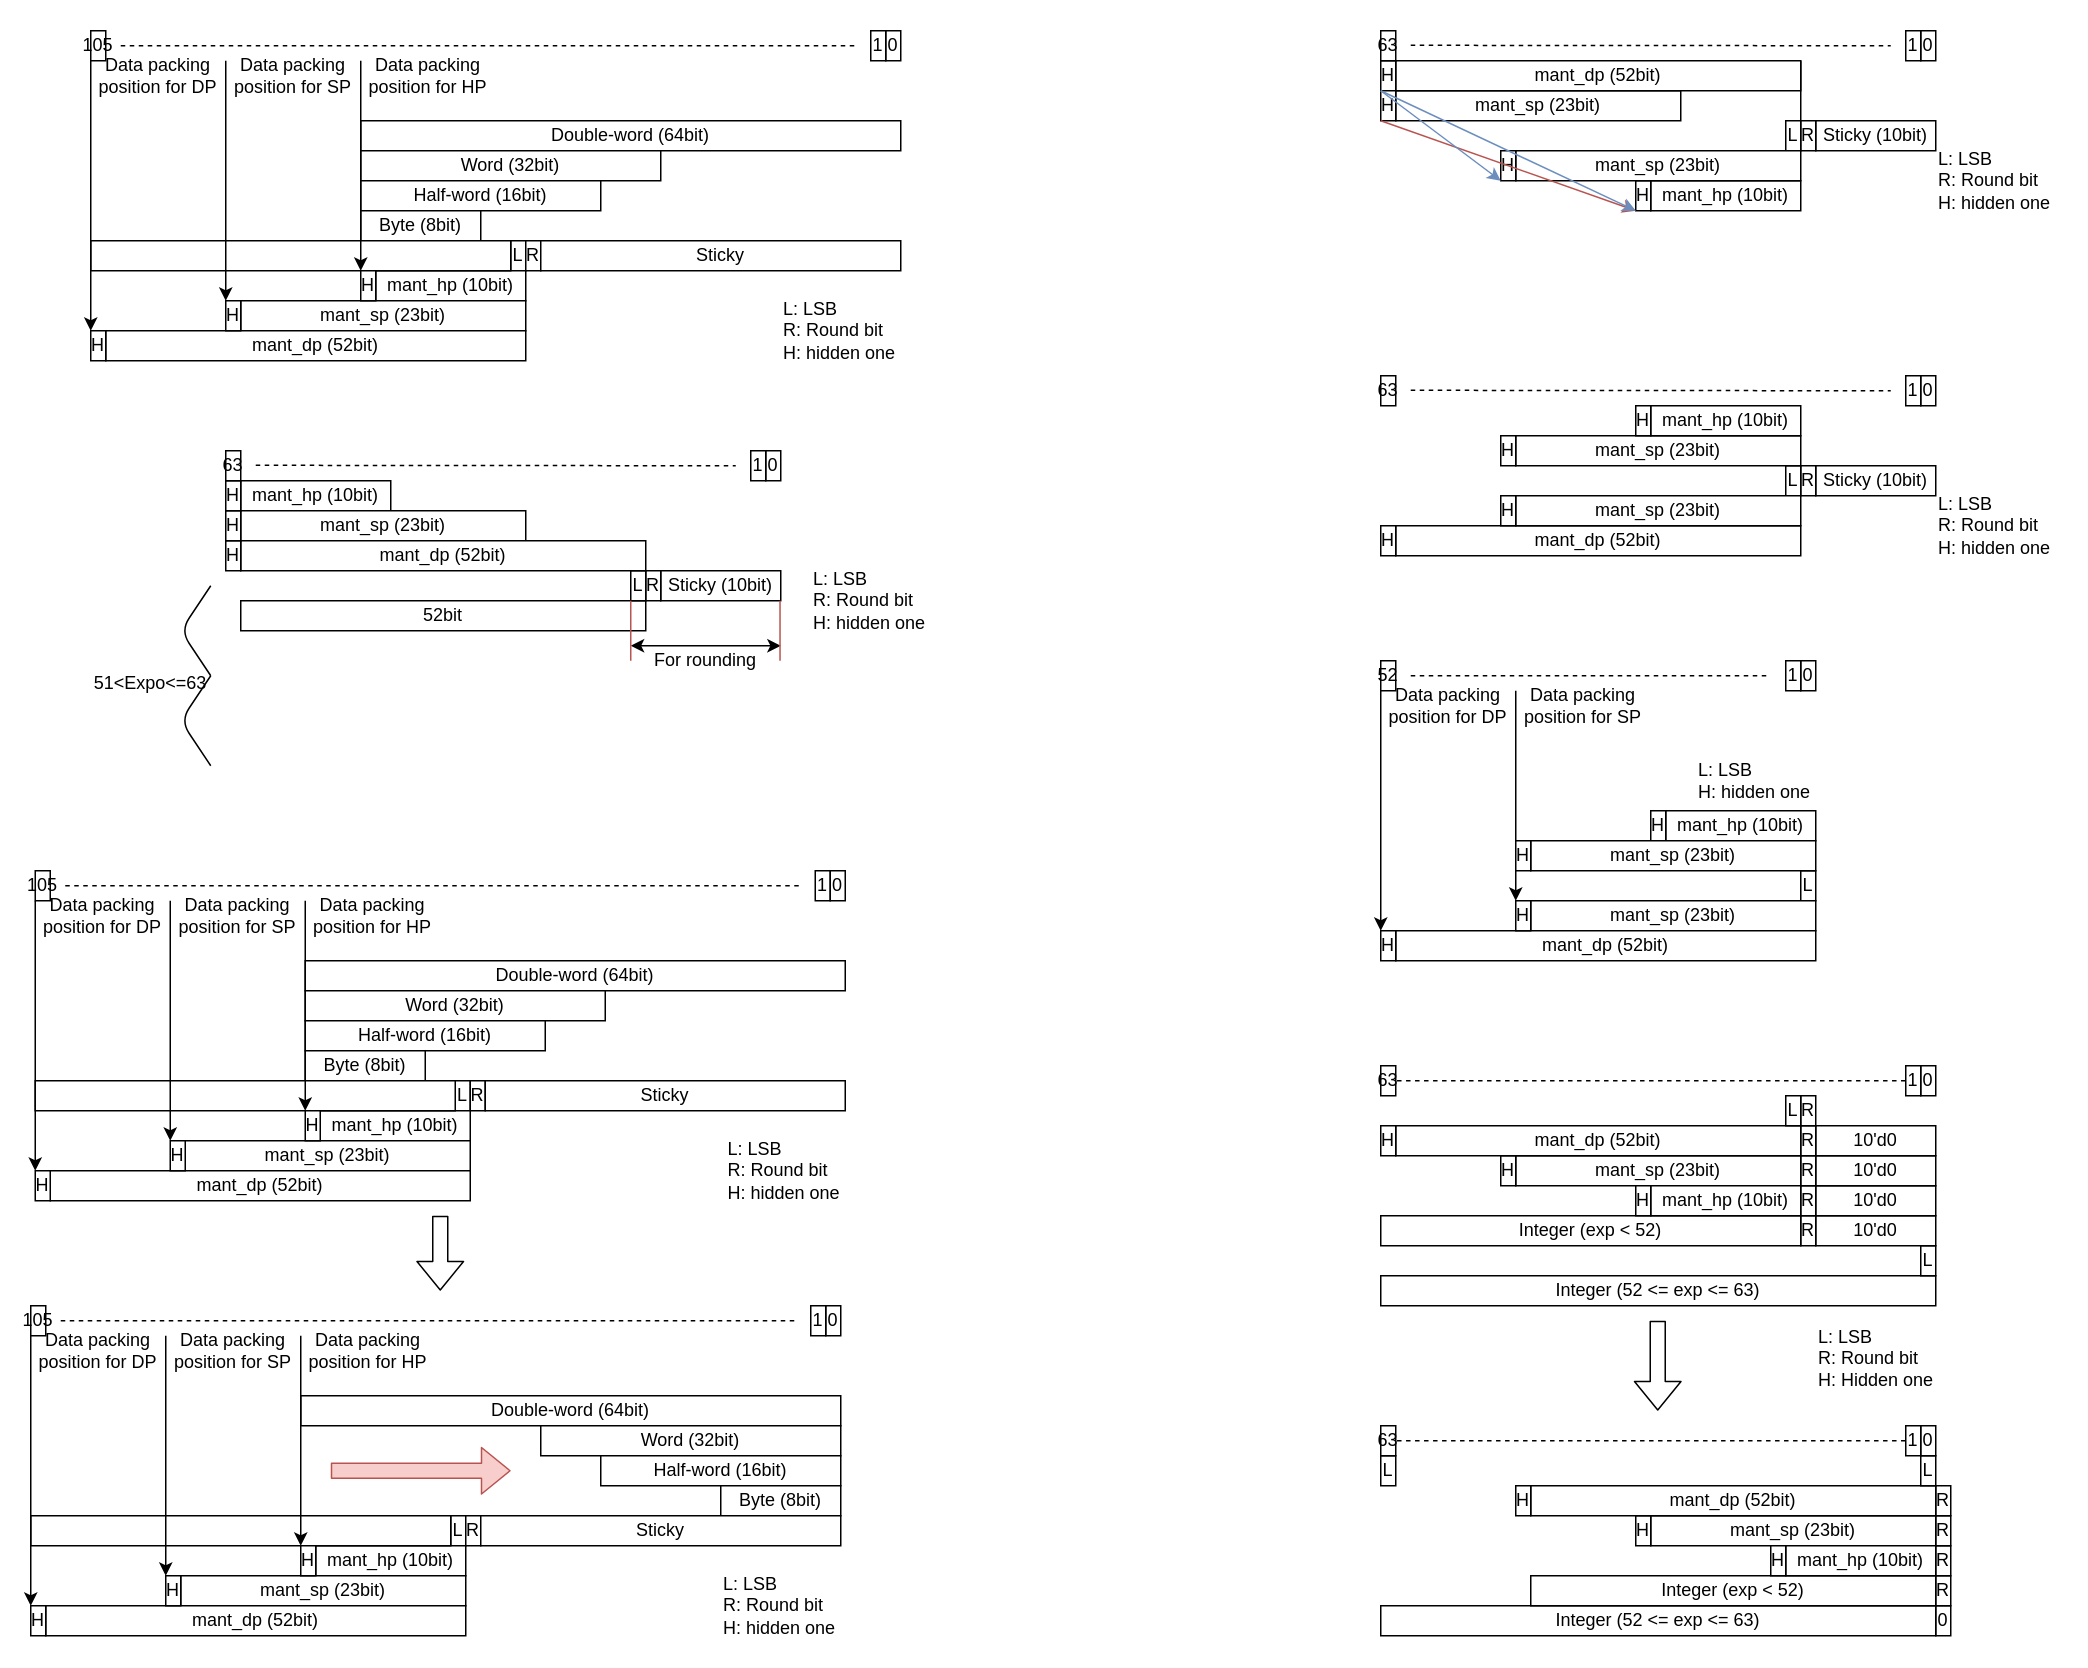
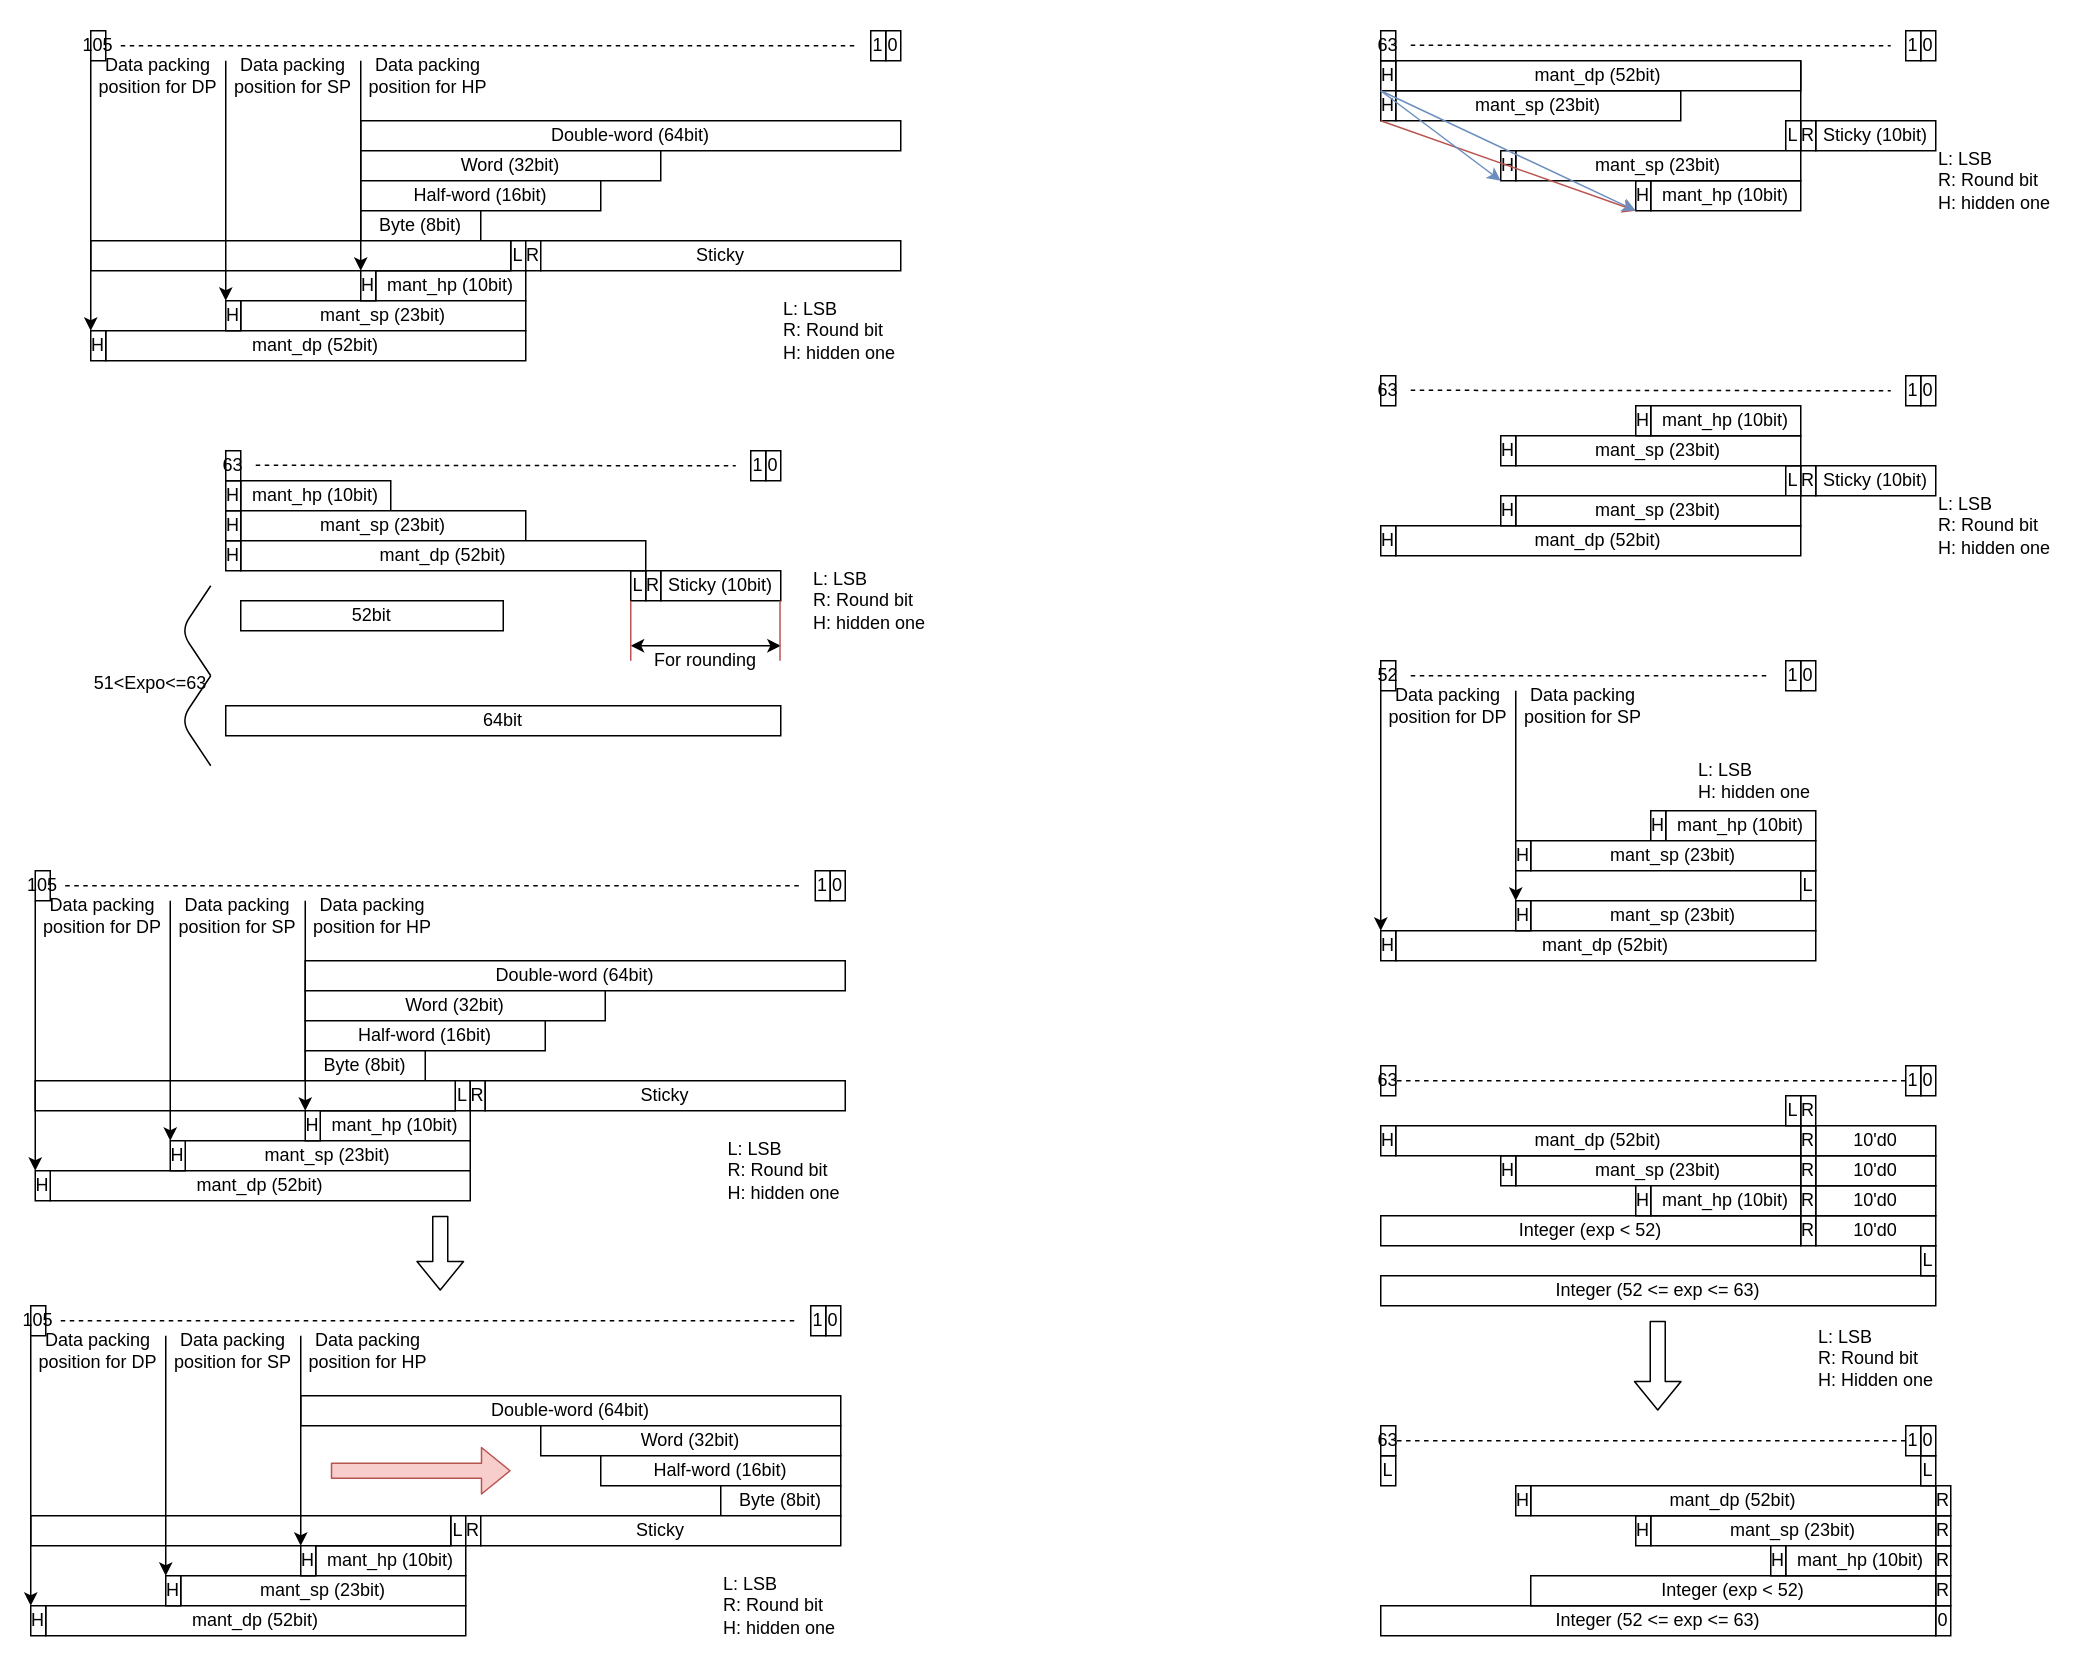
(443, 616) -> (372, 616)
none -> (503, 721)
